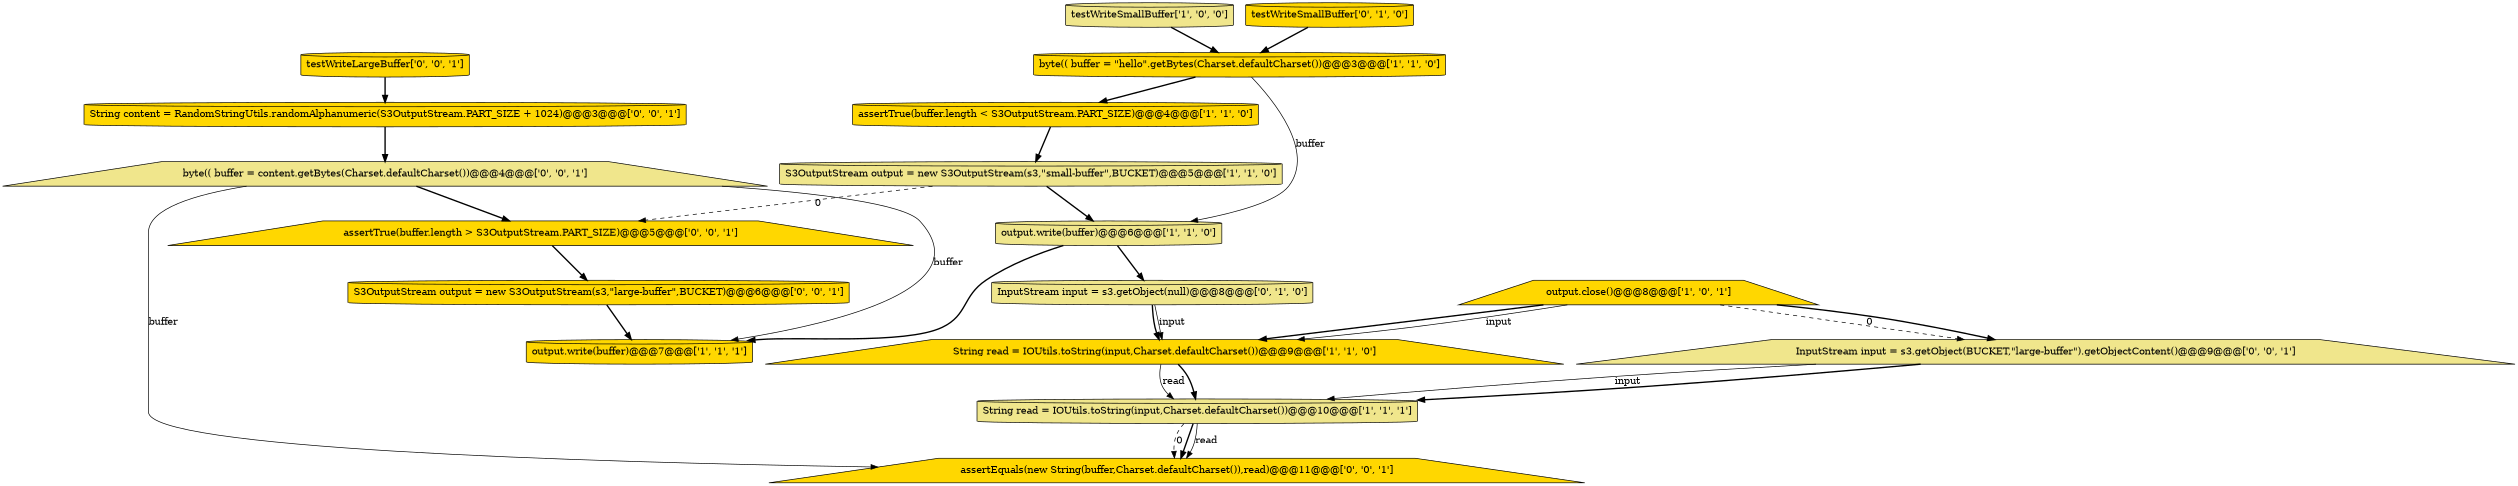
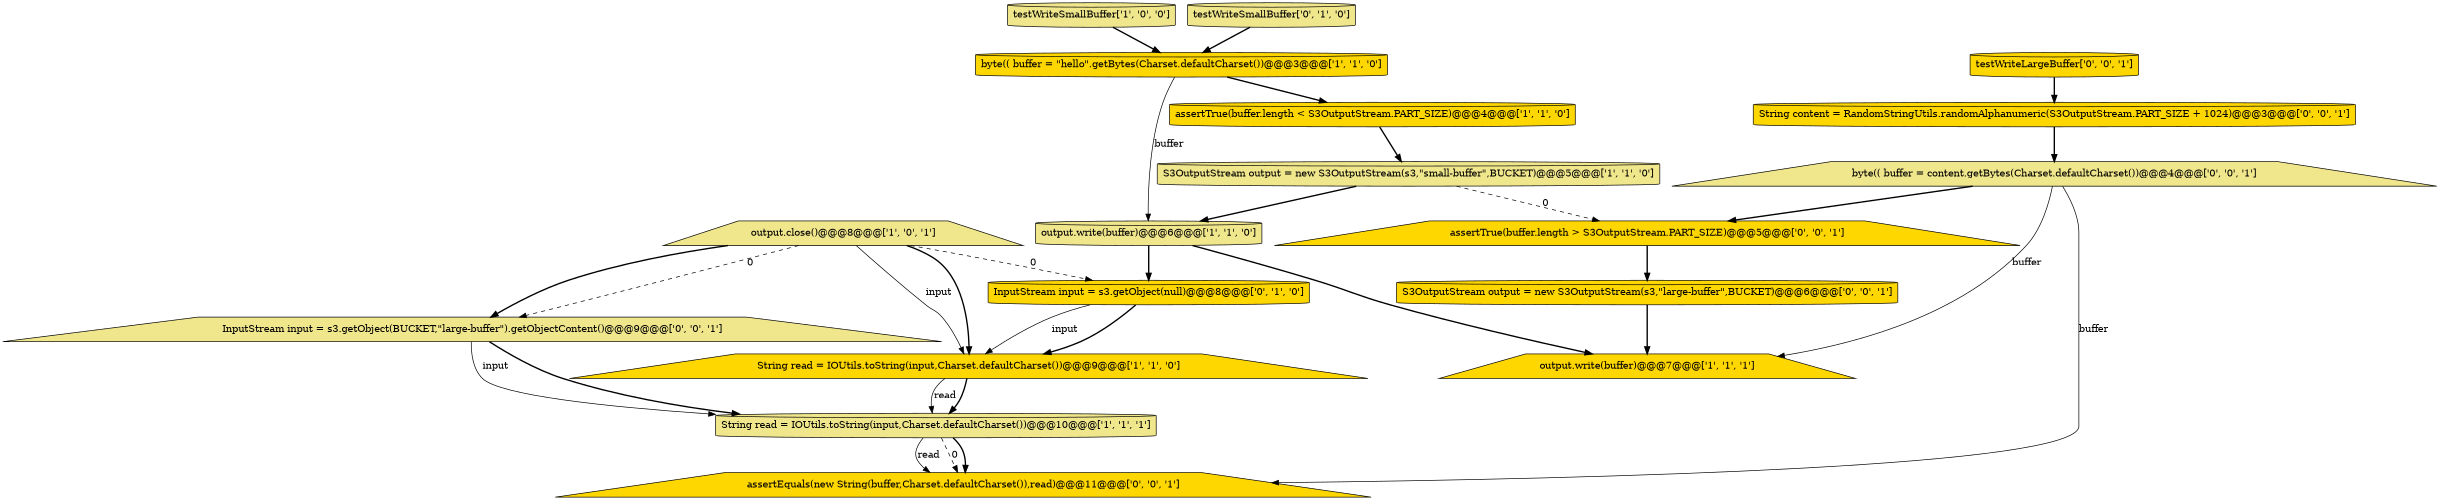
(1330, 15) -> (1271, 15)
none -> (998, 262)
(1152, 293) -> (1149, 293)
(1639, 293) -> (843, 233)
(639, 352) -> (1647, 366)
